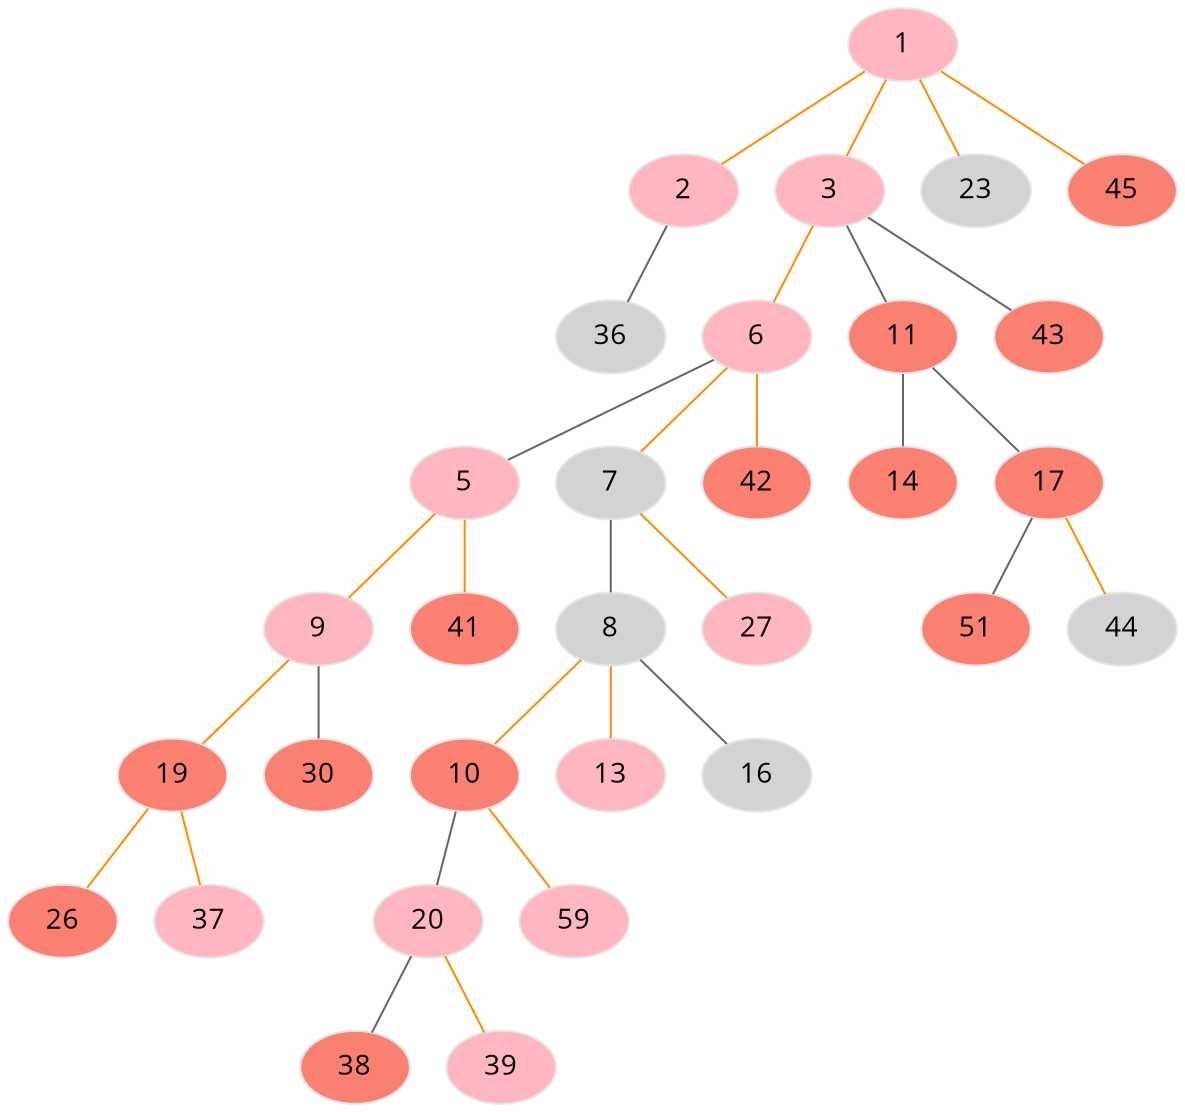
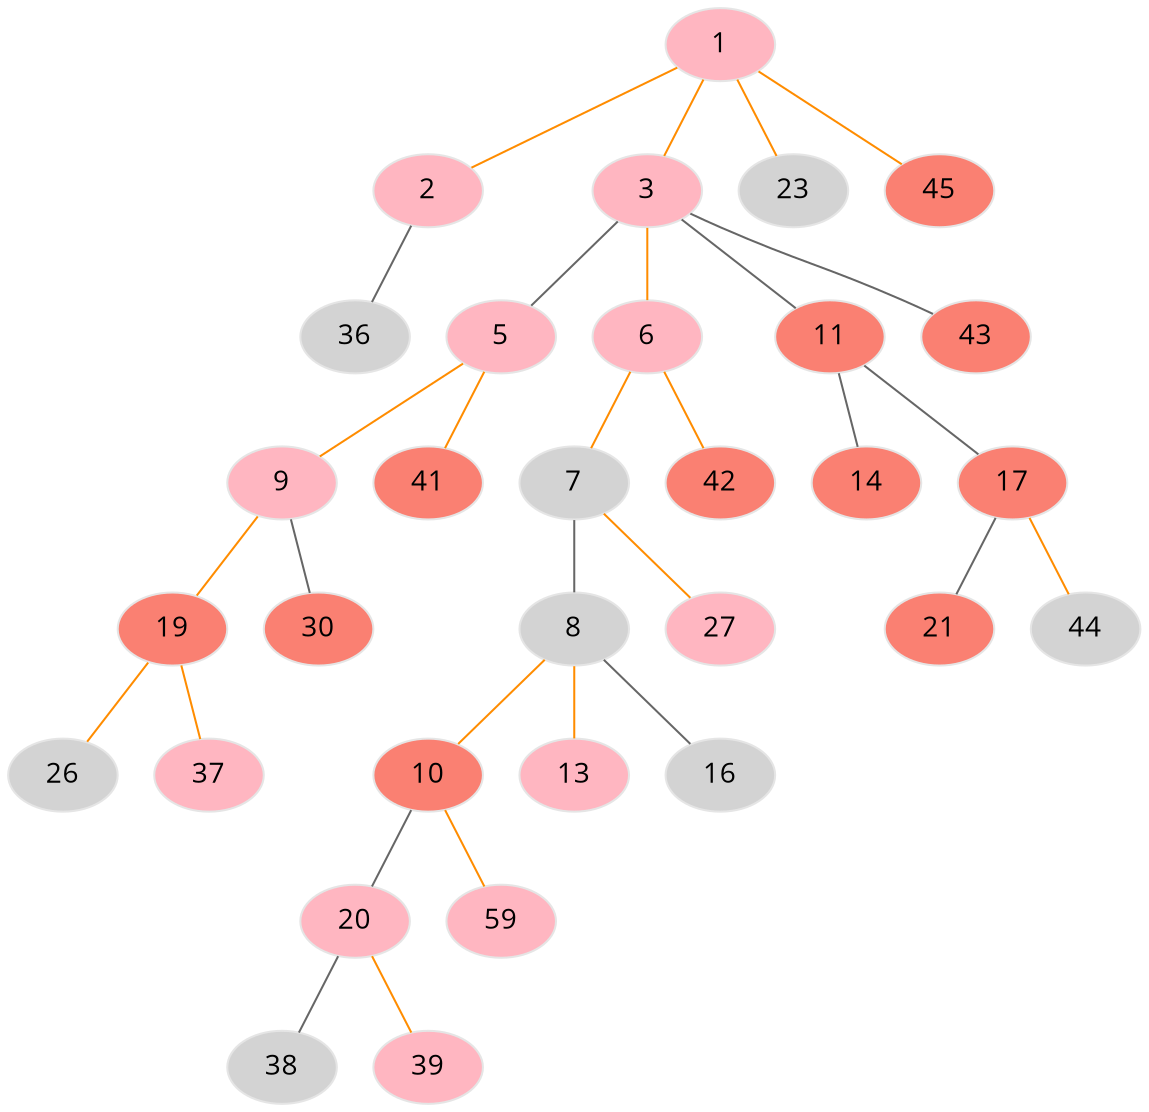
(611, 410) -> (574, 264)
(976, 629) -> (940, 629)
(63, 921) -> (63, 775)
(355, 1067) -> (282, 1067)
